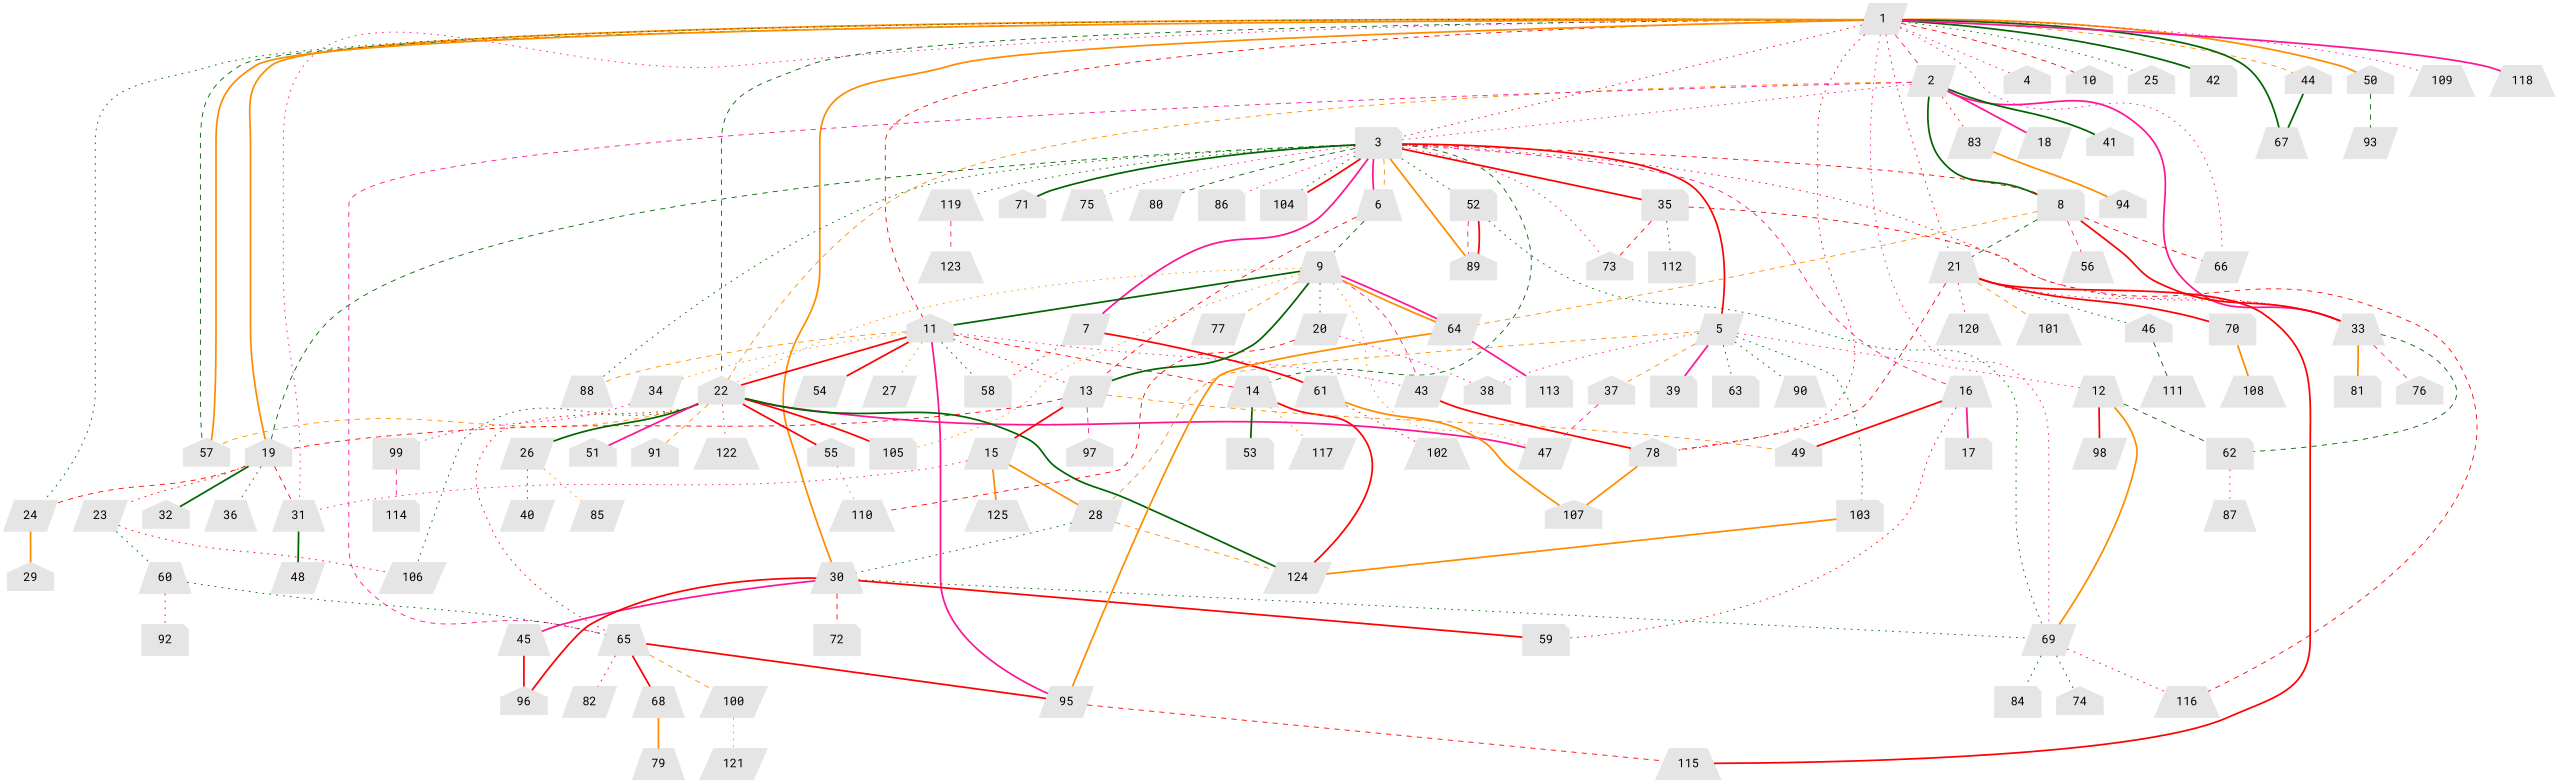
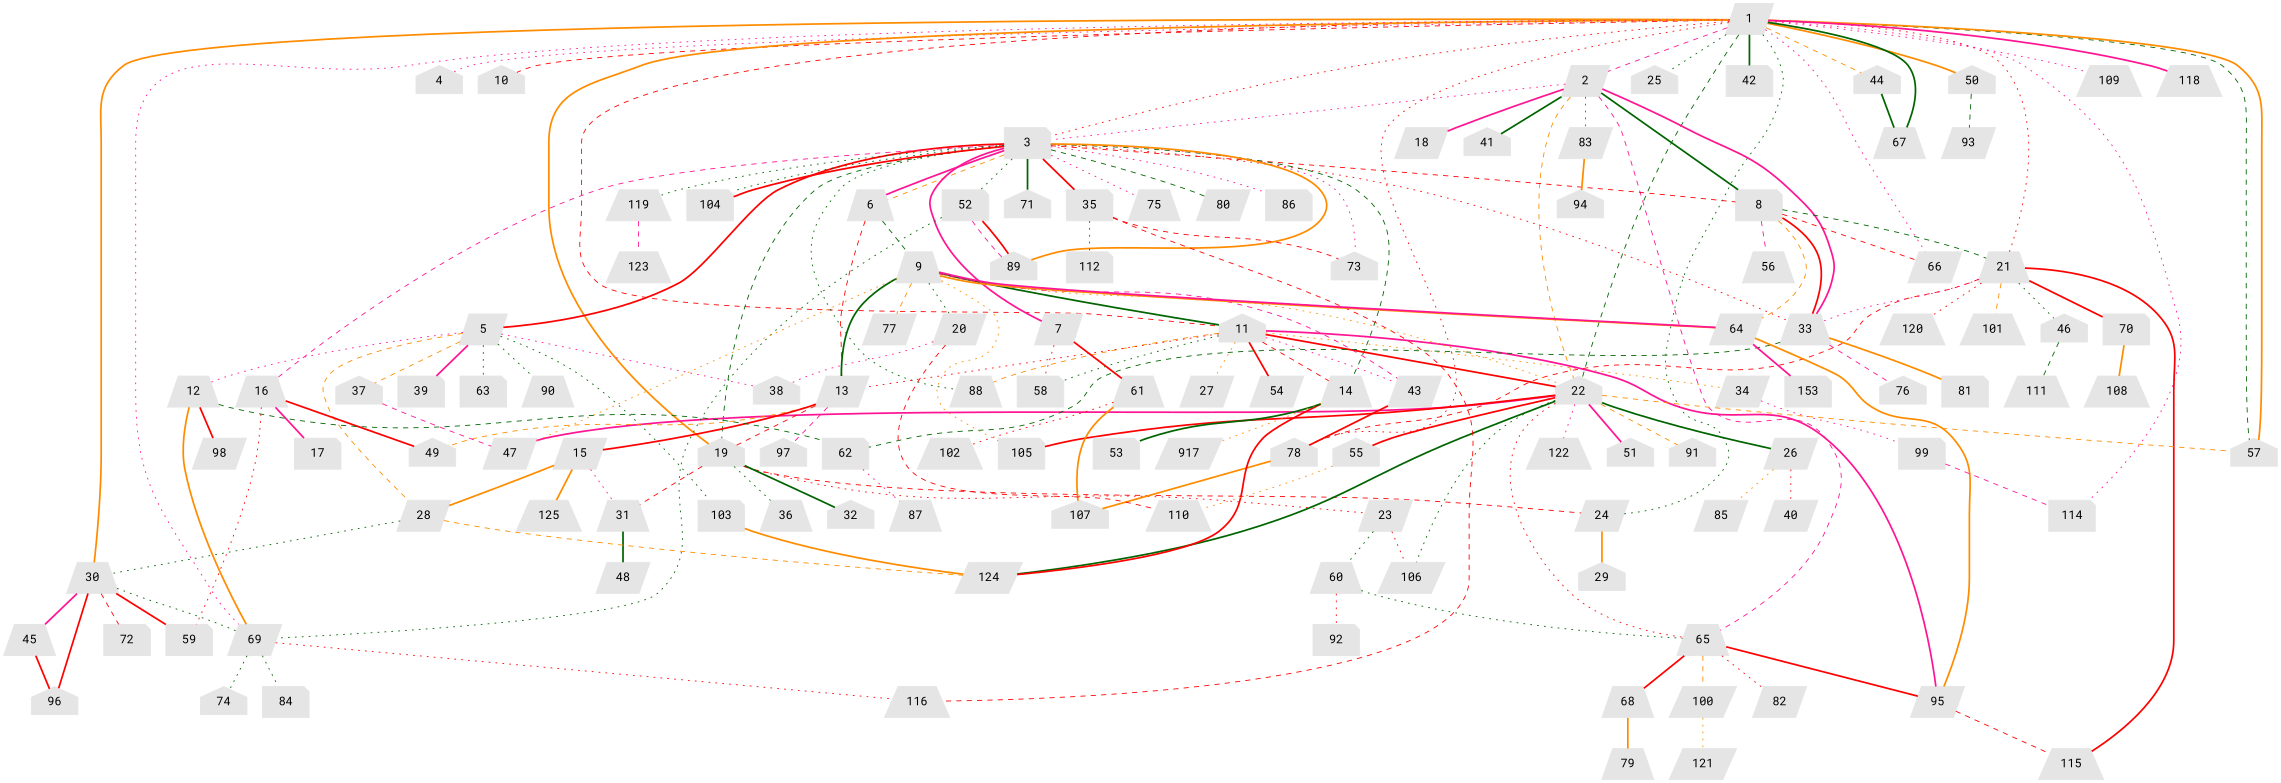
(809, 60) -> (2117, 153)
(1549, 392) -> (1808, 392)
(1323, 454) -> (1189, 454)
